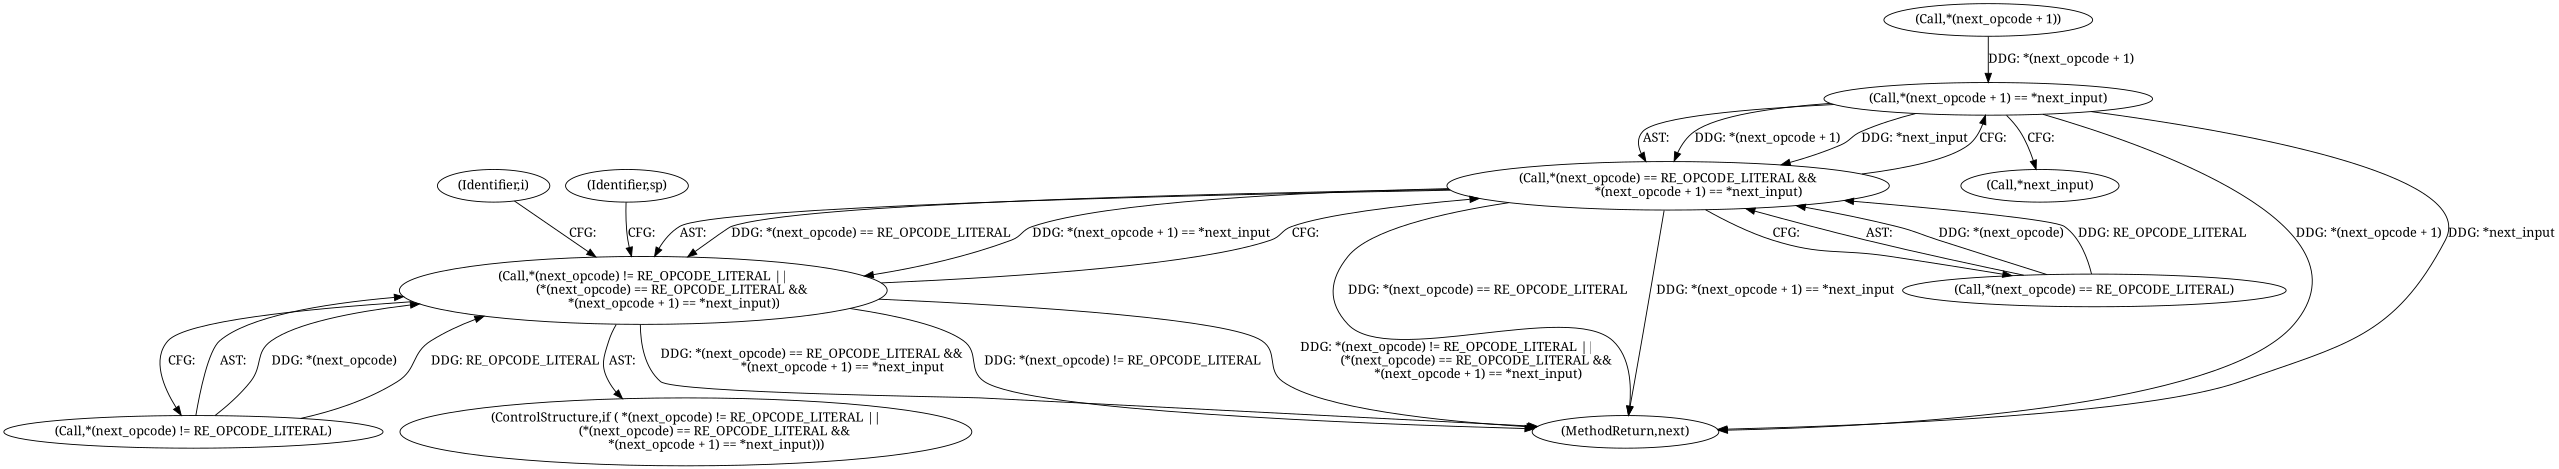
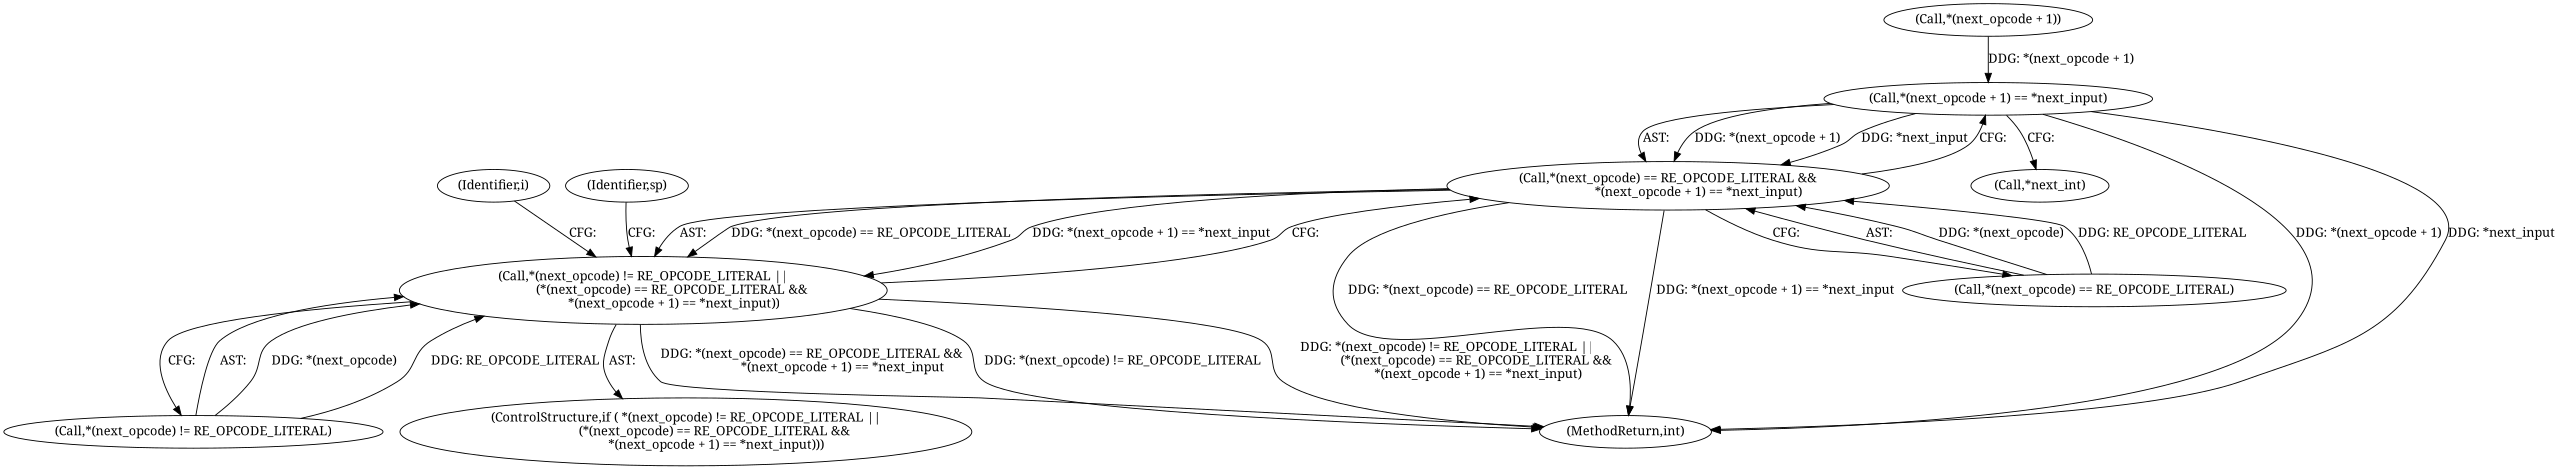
(2040, 186) -> (2040, 186)
(1626, 432) -> (1626, 432)
